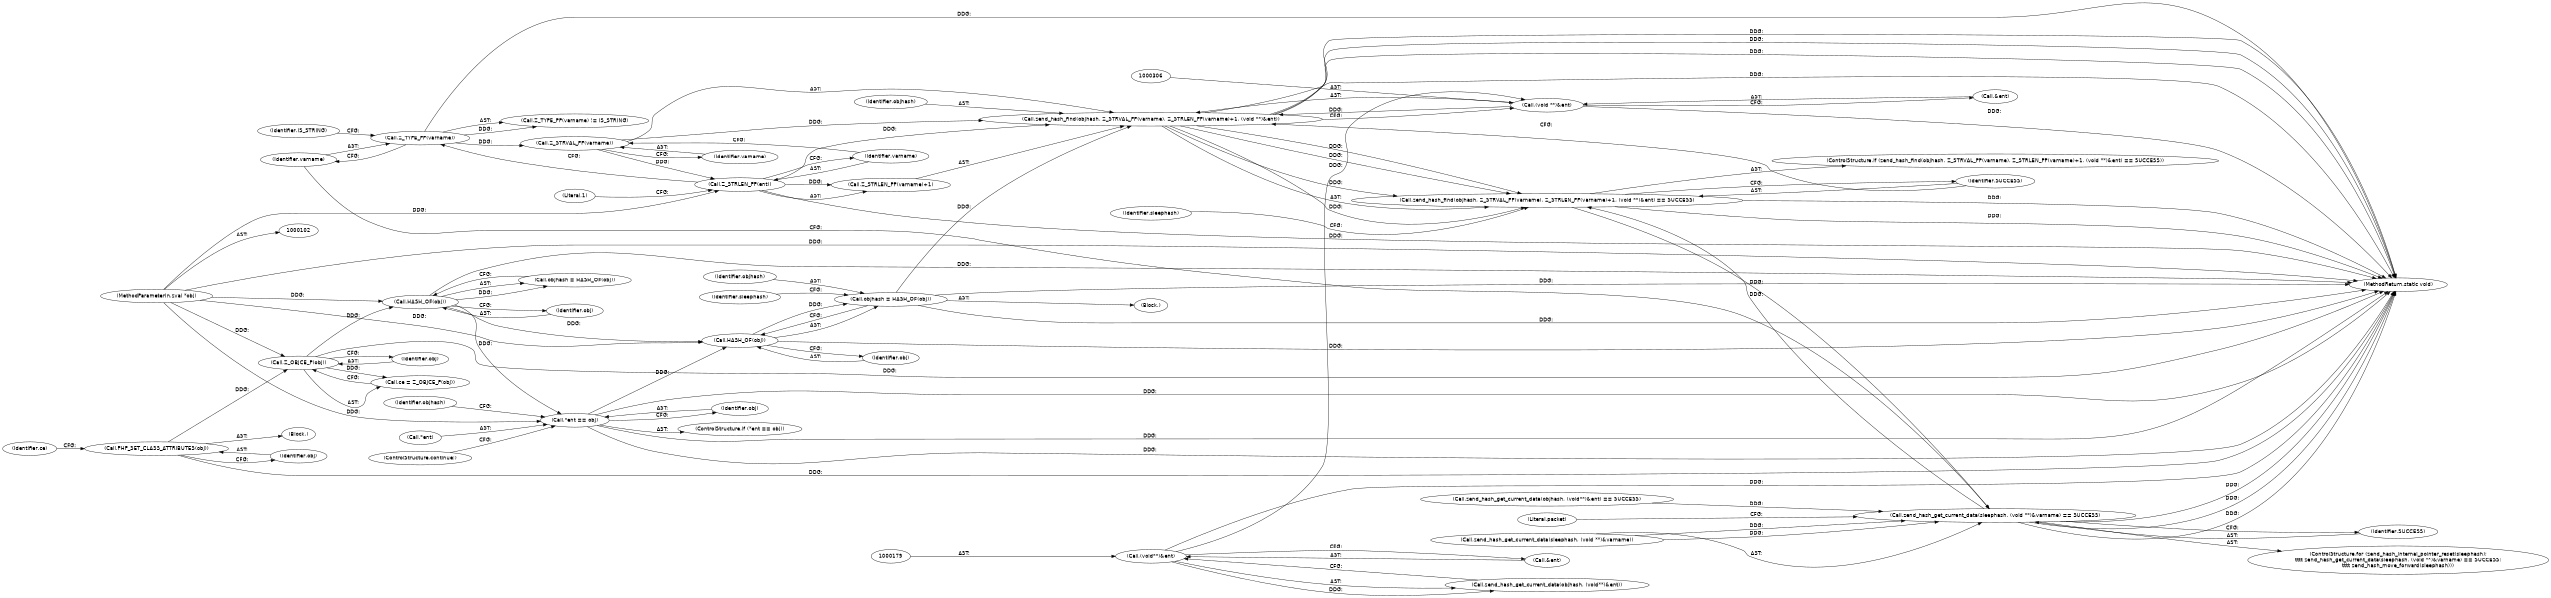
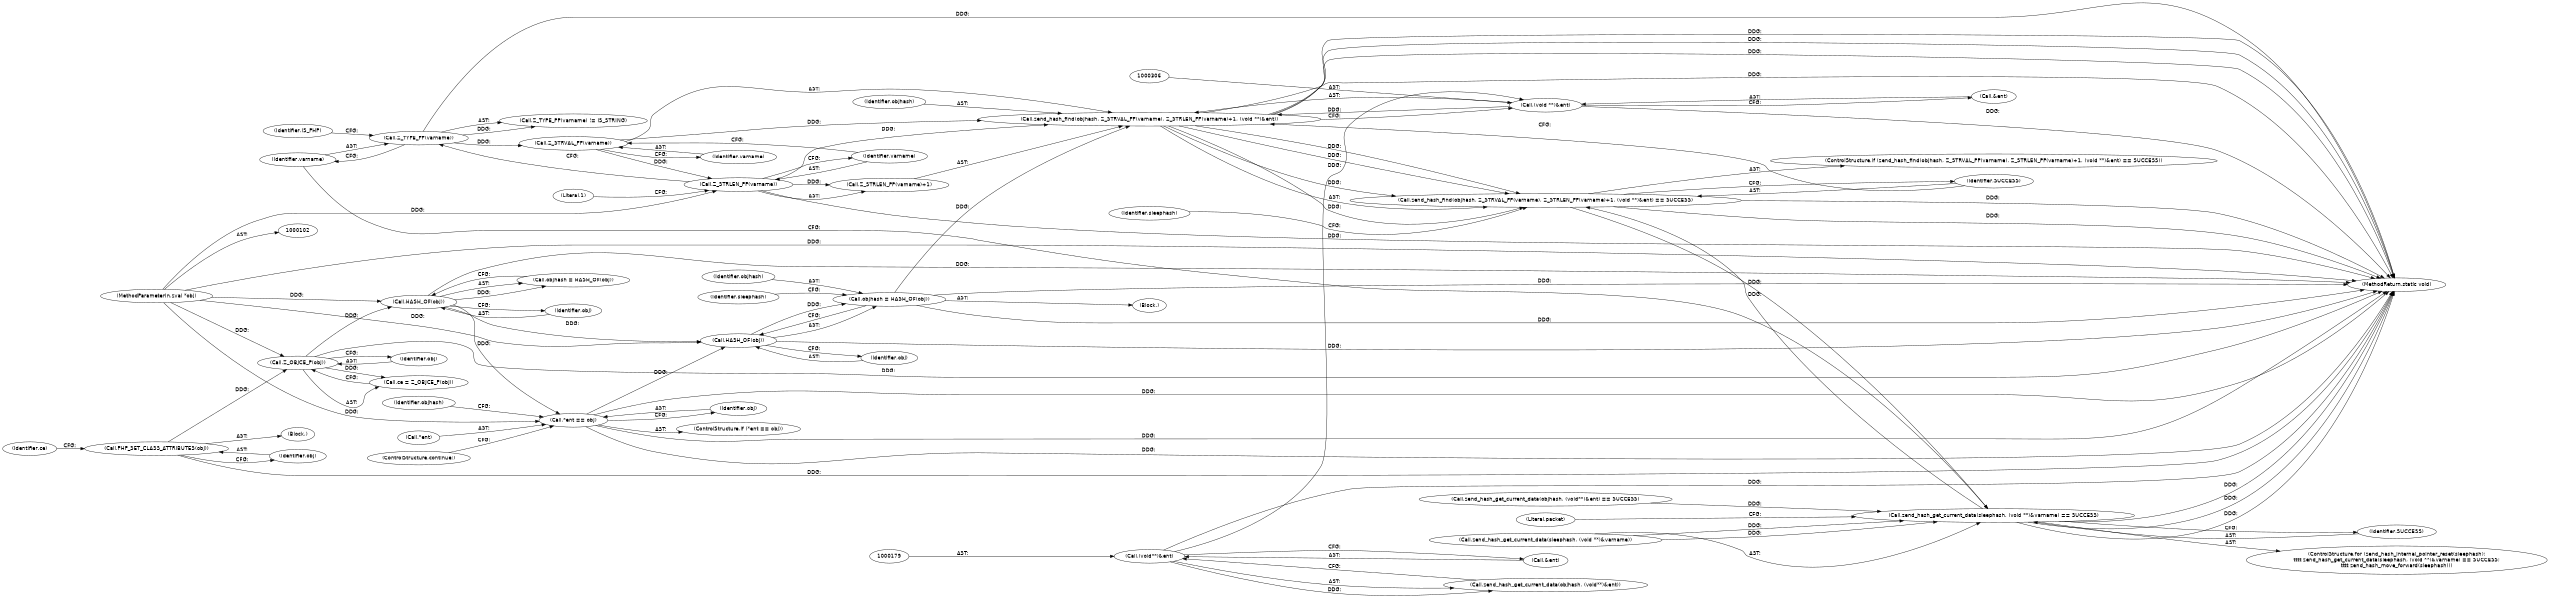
(299, 131) -> (298, 131)
(740, 185) -> (738, 185)
